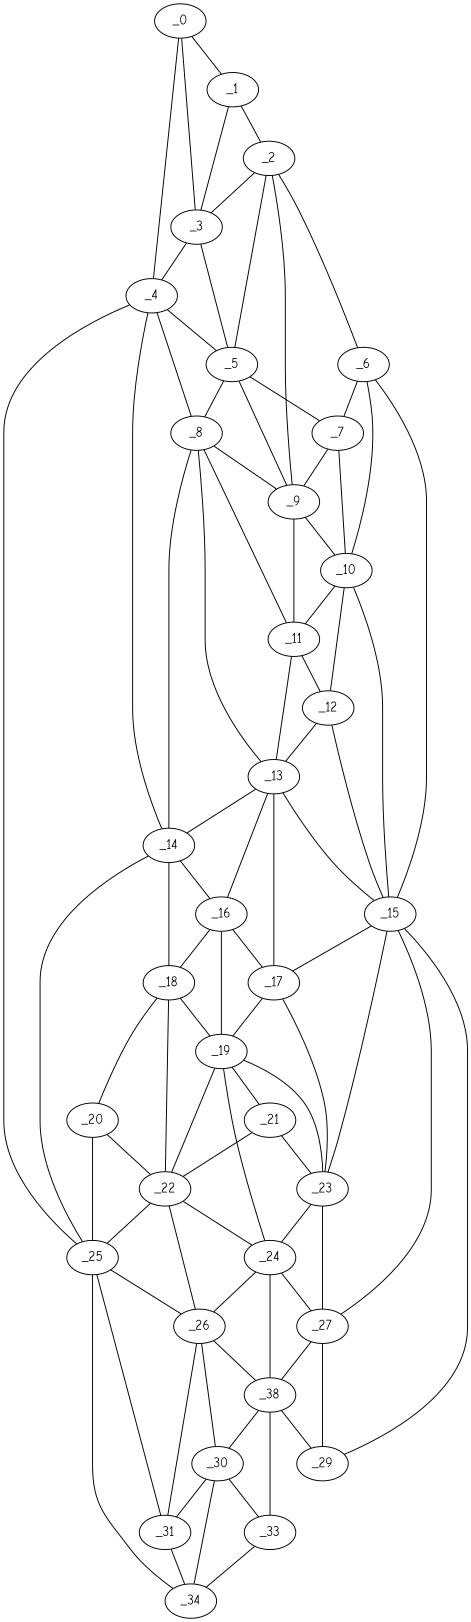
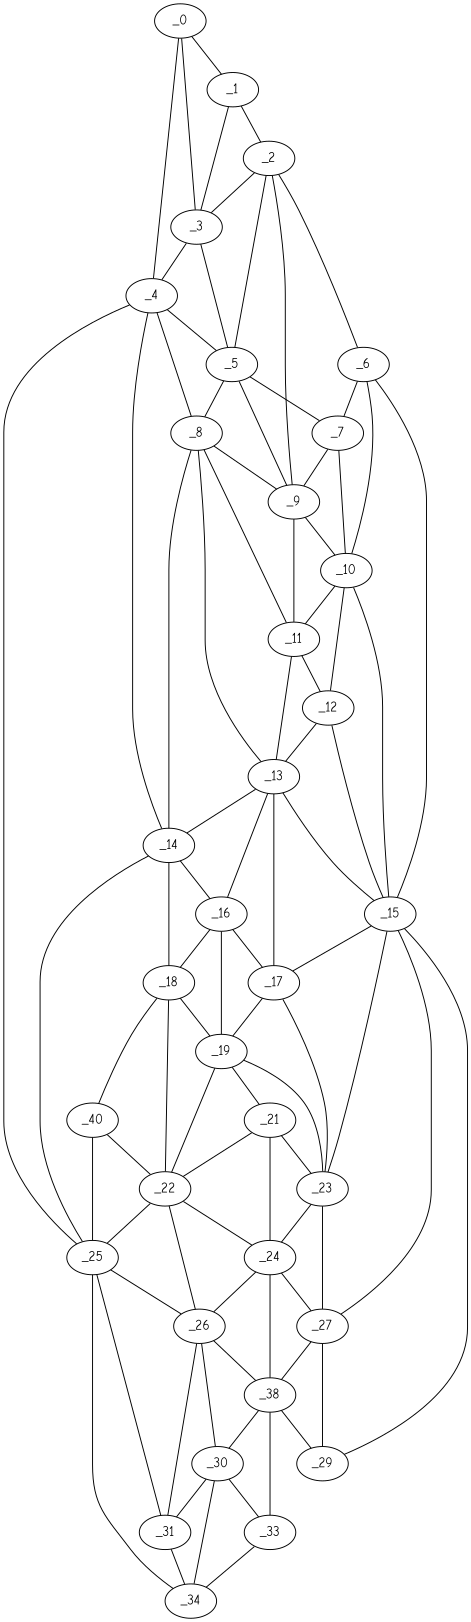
(93, 1120) -> (93, 1120)
(240, 1156) -> (270, 1189)
